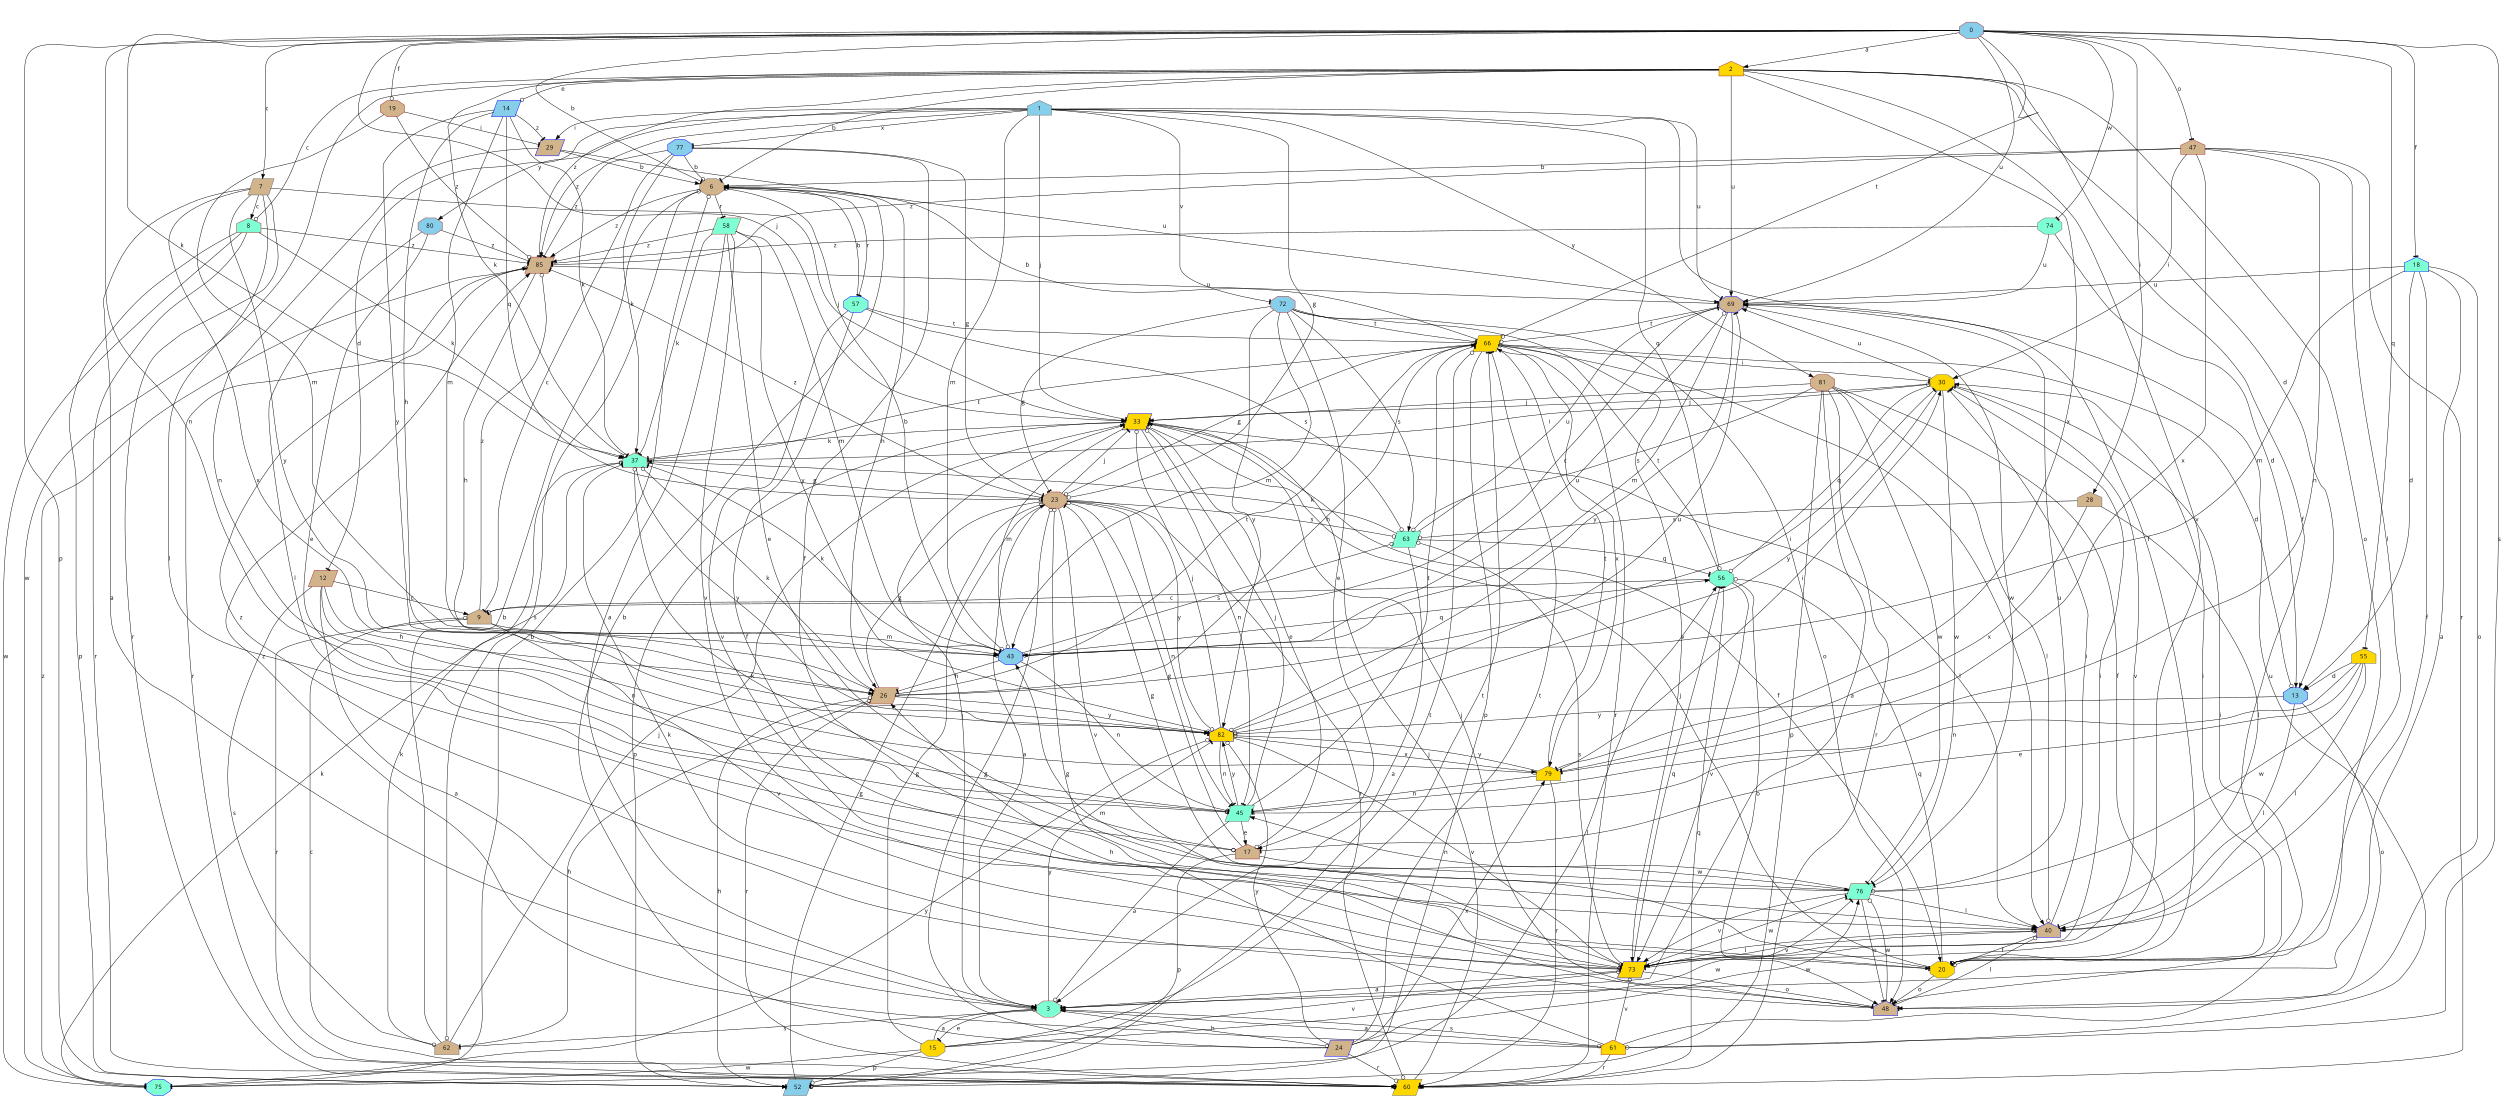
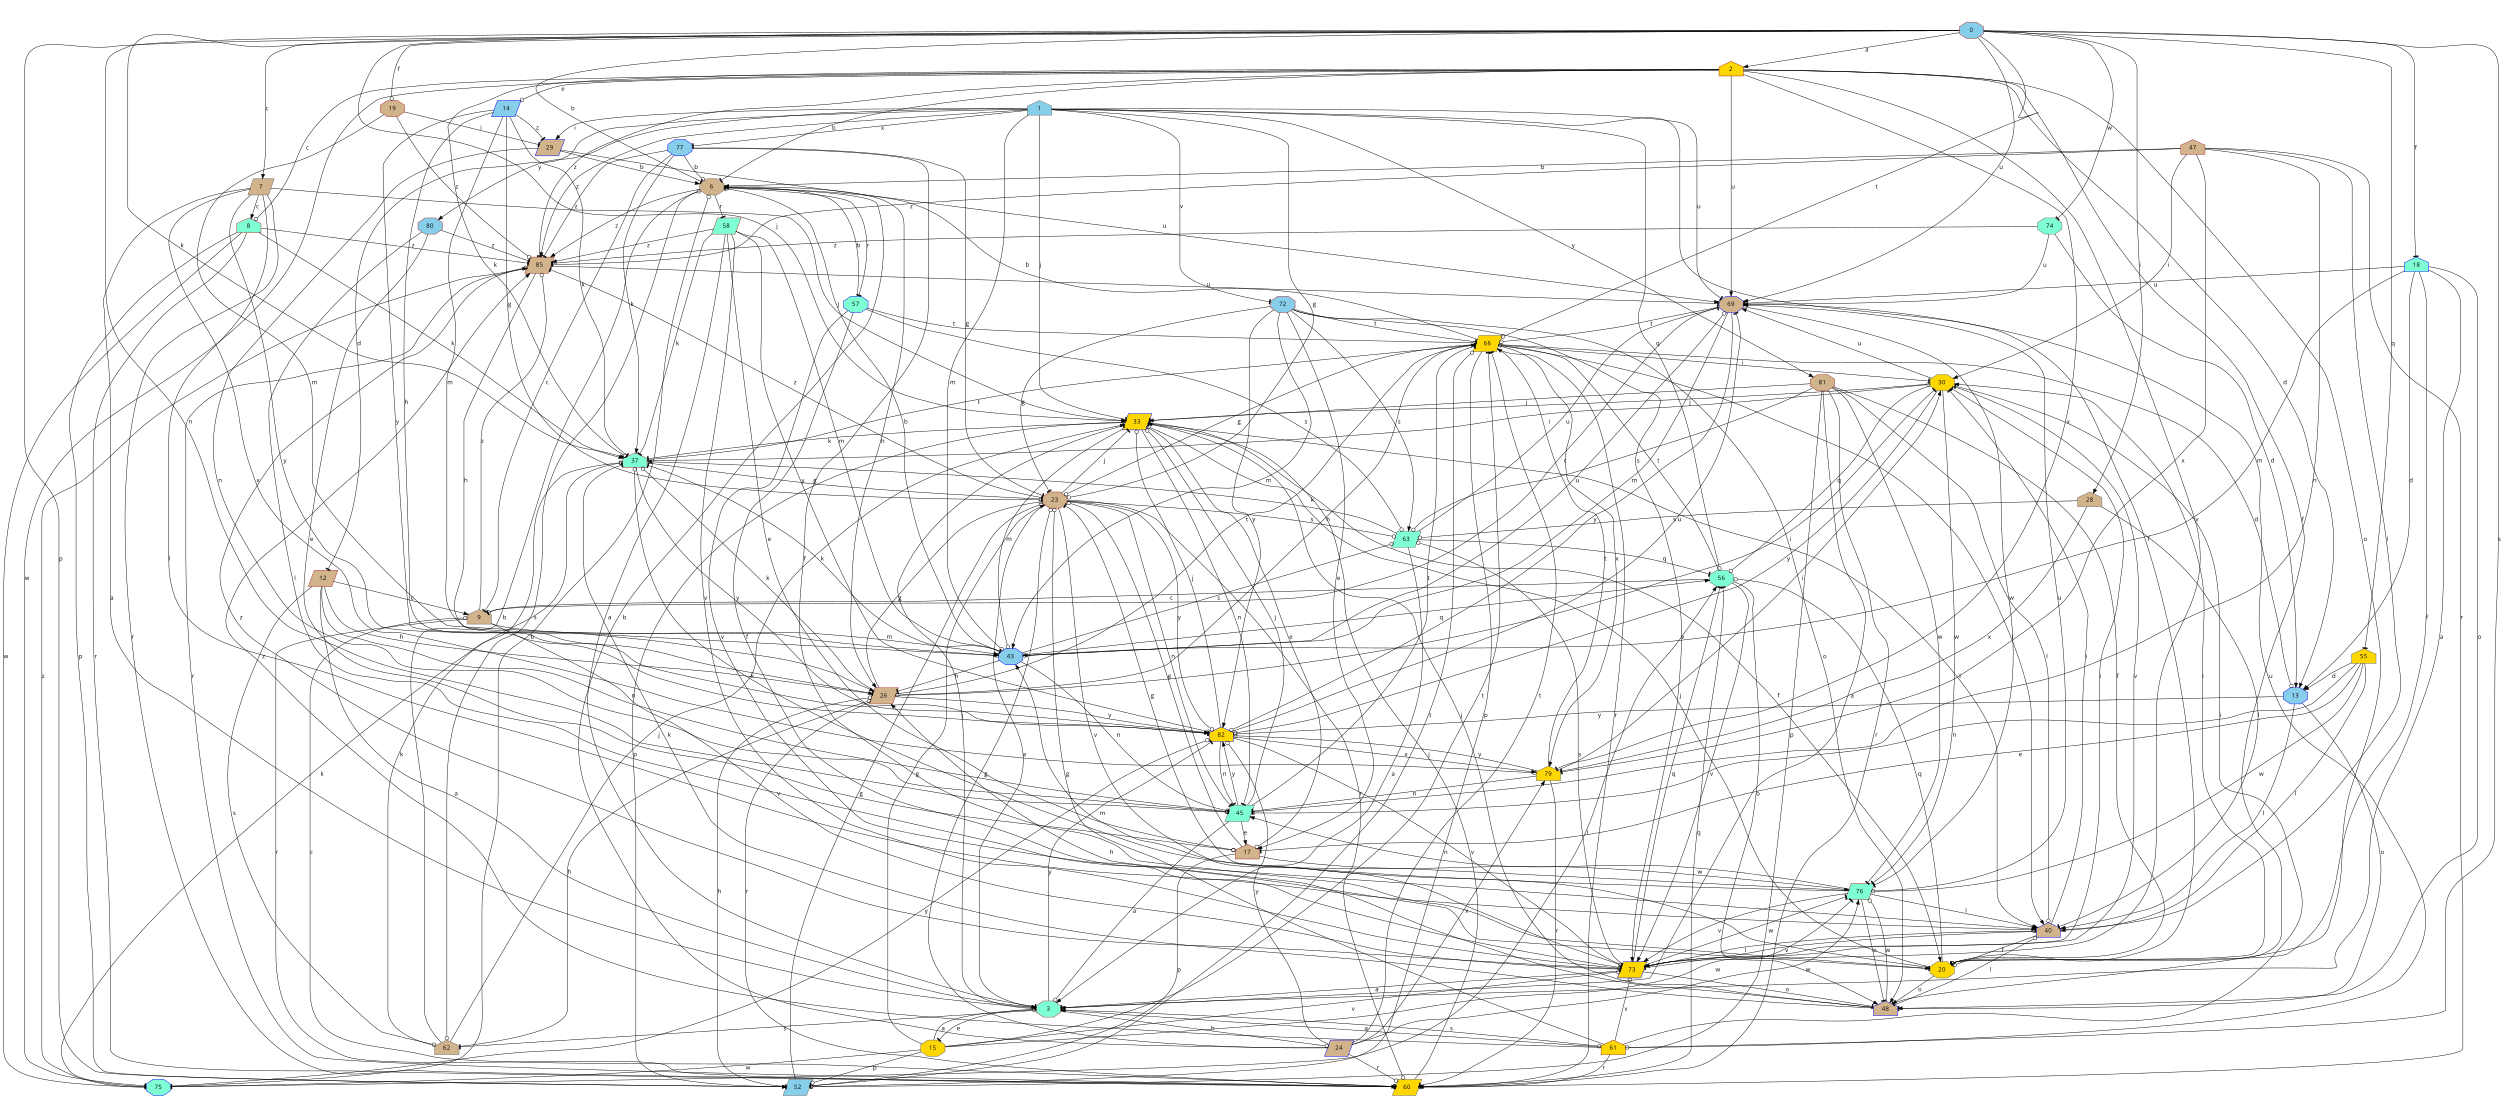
(2117, 40) -> none
(510, 304) -> (510, 304)
